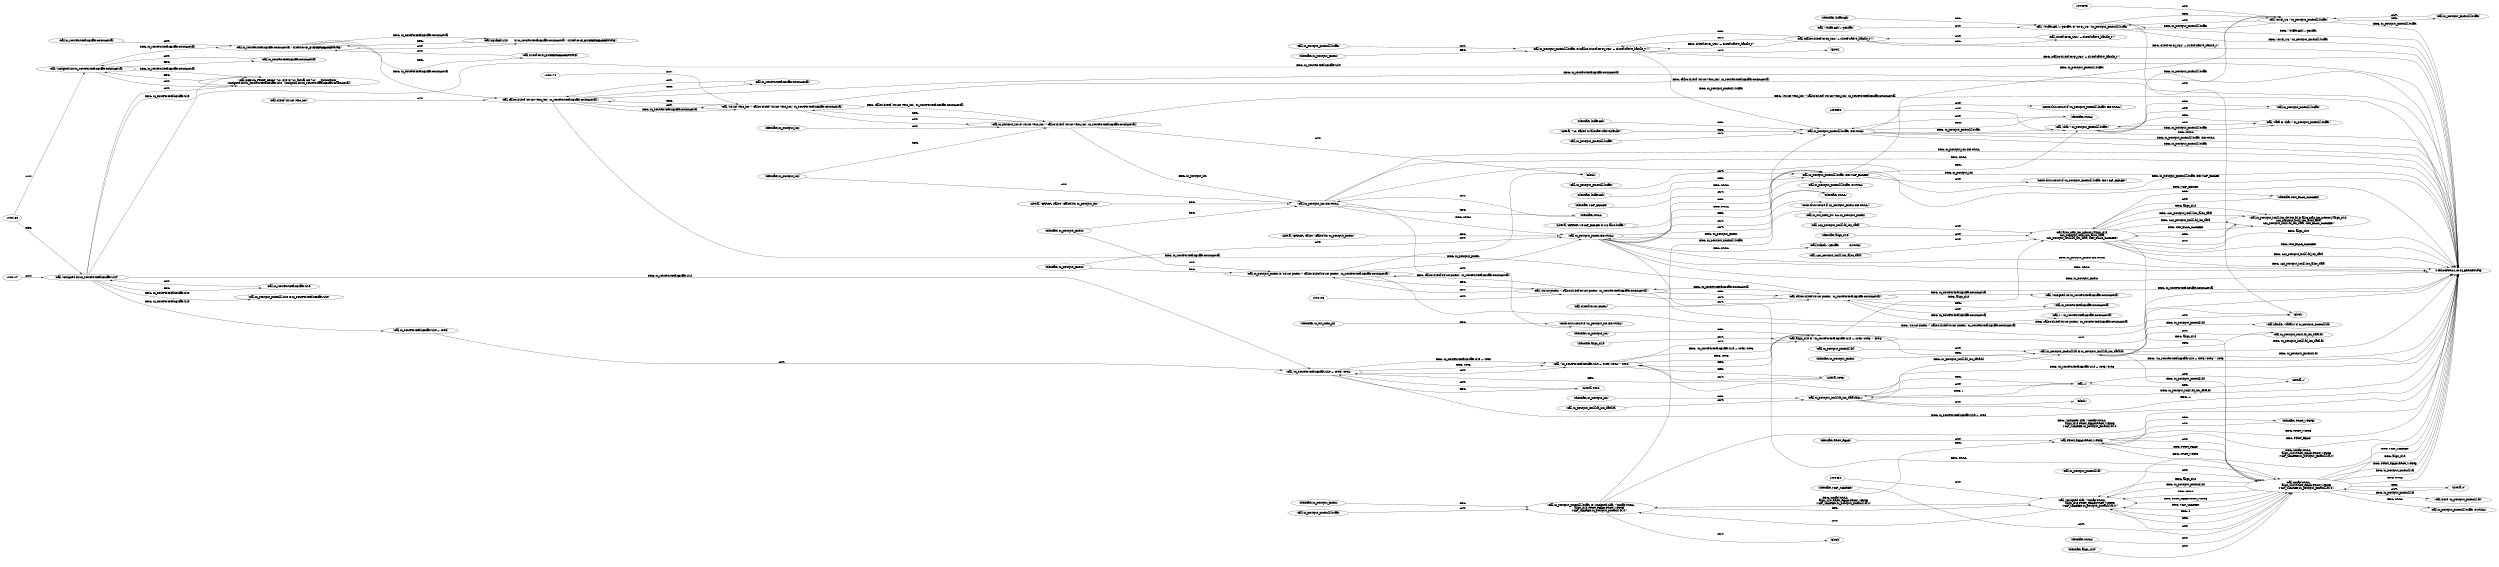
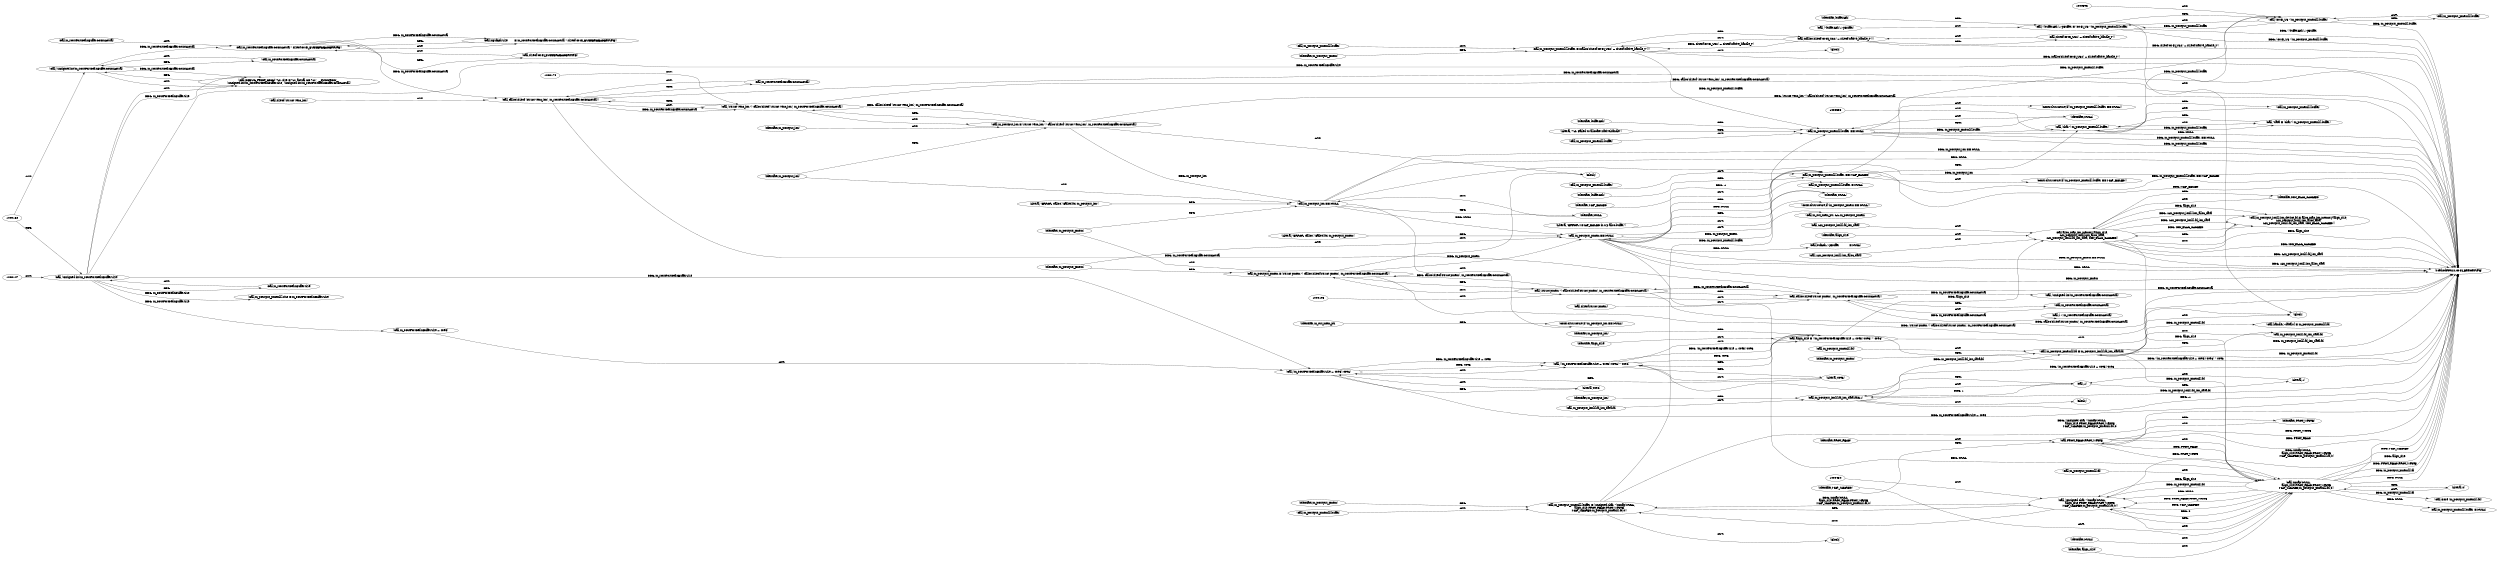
(1721, 186) -> (1721, 186)
